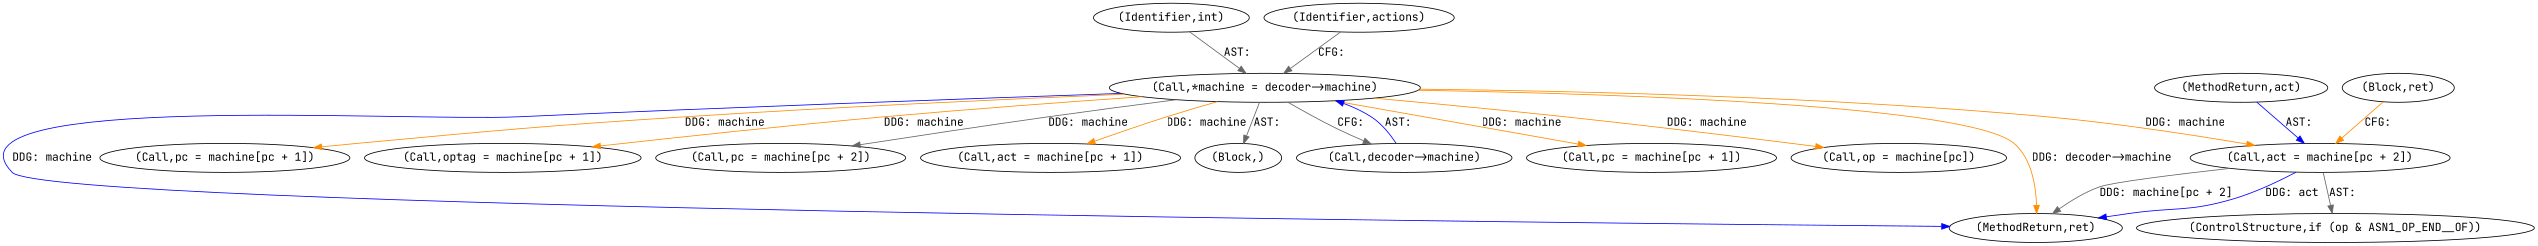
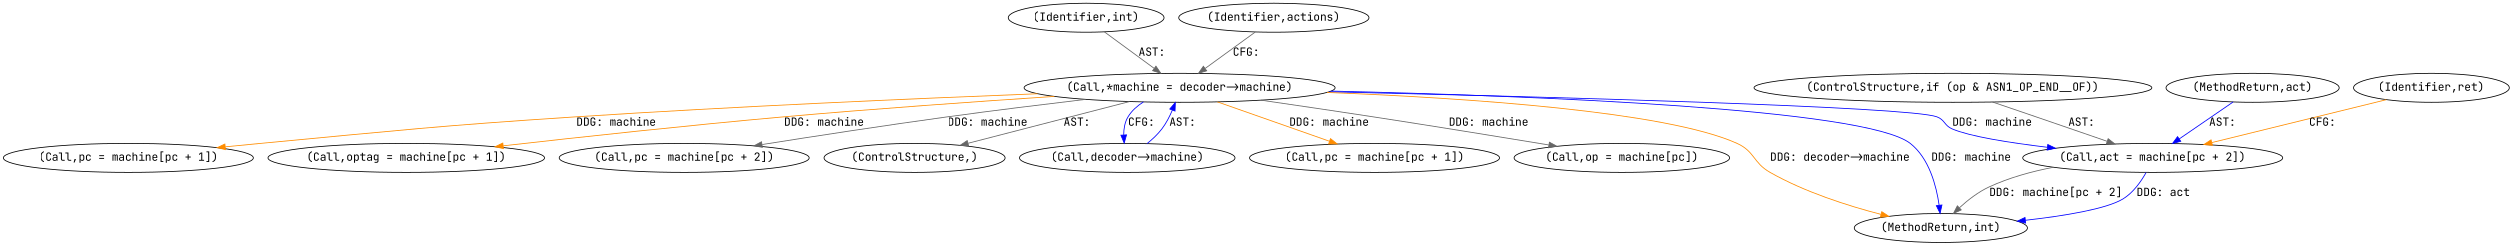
(2398, 88) -> (2431, 88)
(1834, 102) -> (1692, 102)
(1595, 120) -> (1405, 122)
(1325, 123) -> (1129, 116)
(1051, 158) -> none
(1238, 158) -> (915, 158)
(2327, 189) -> (2050, 122)
(2036, 228) -> (1941, 228)
